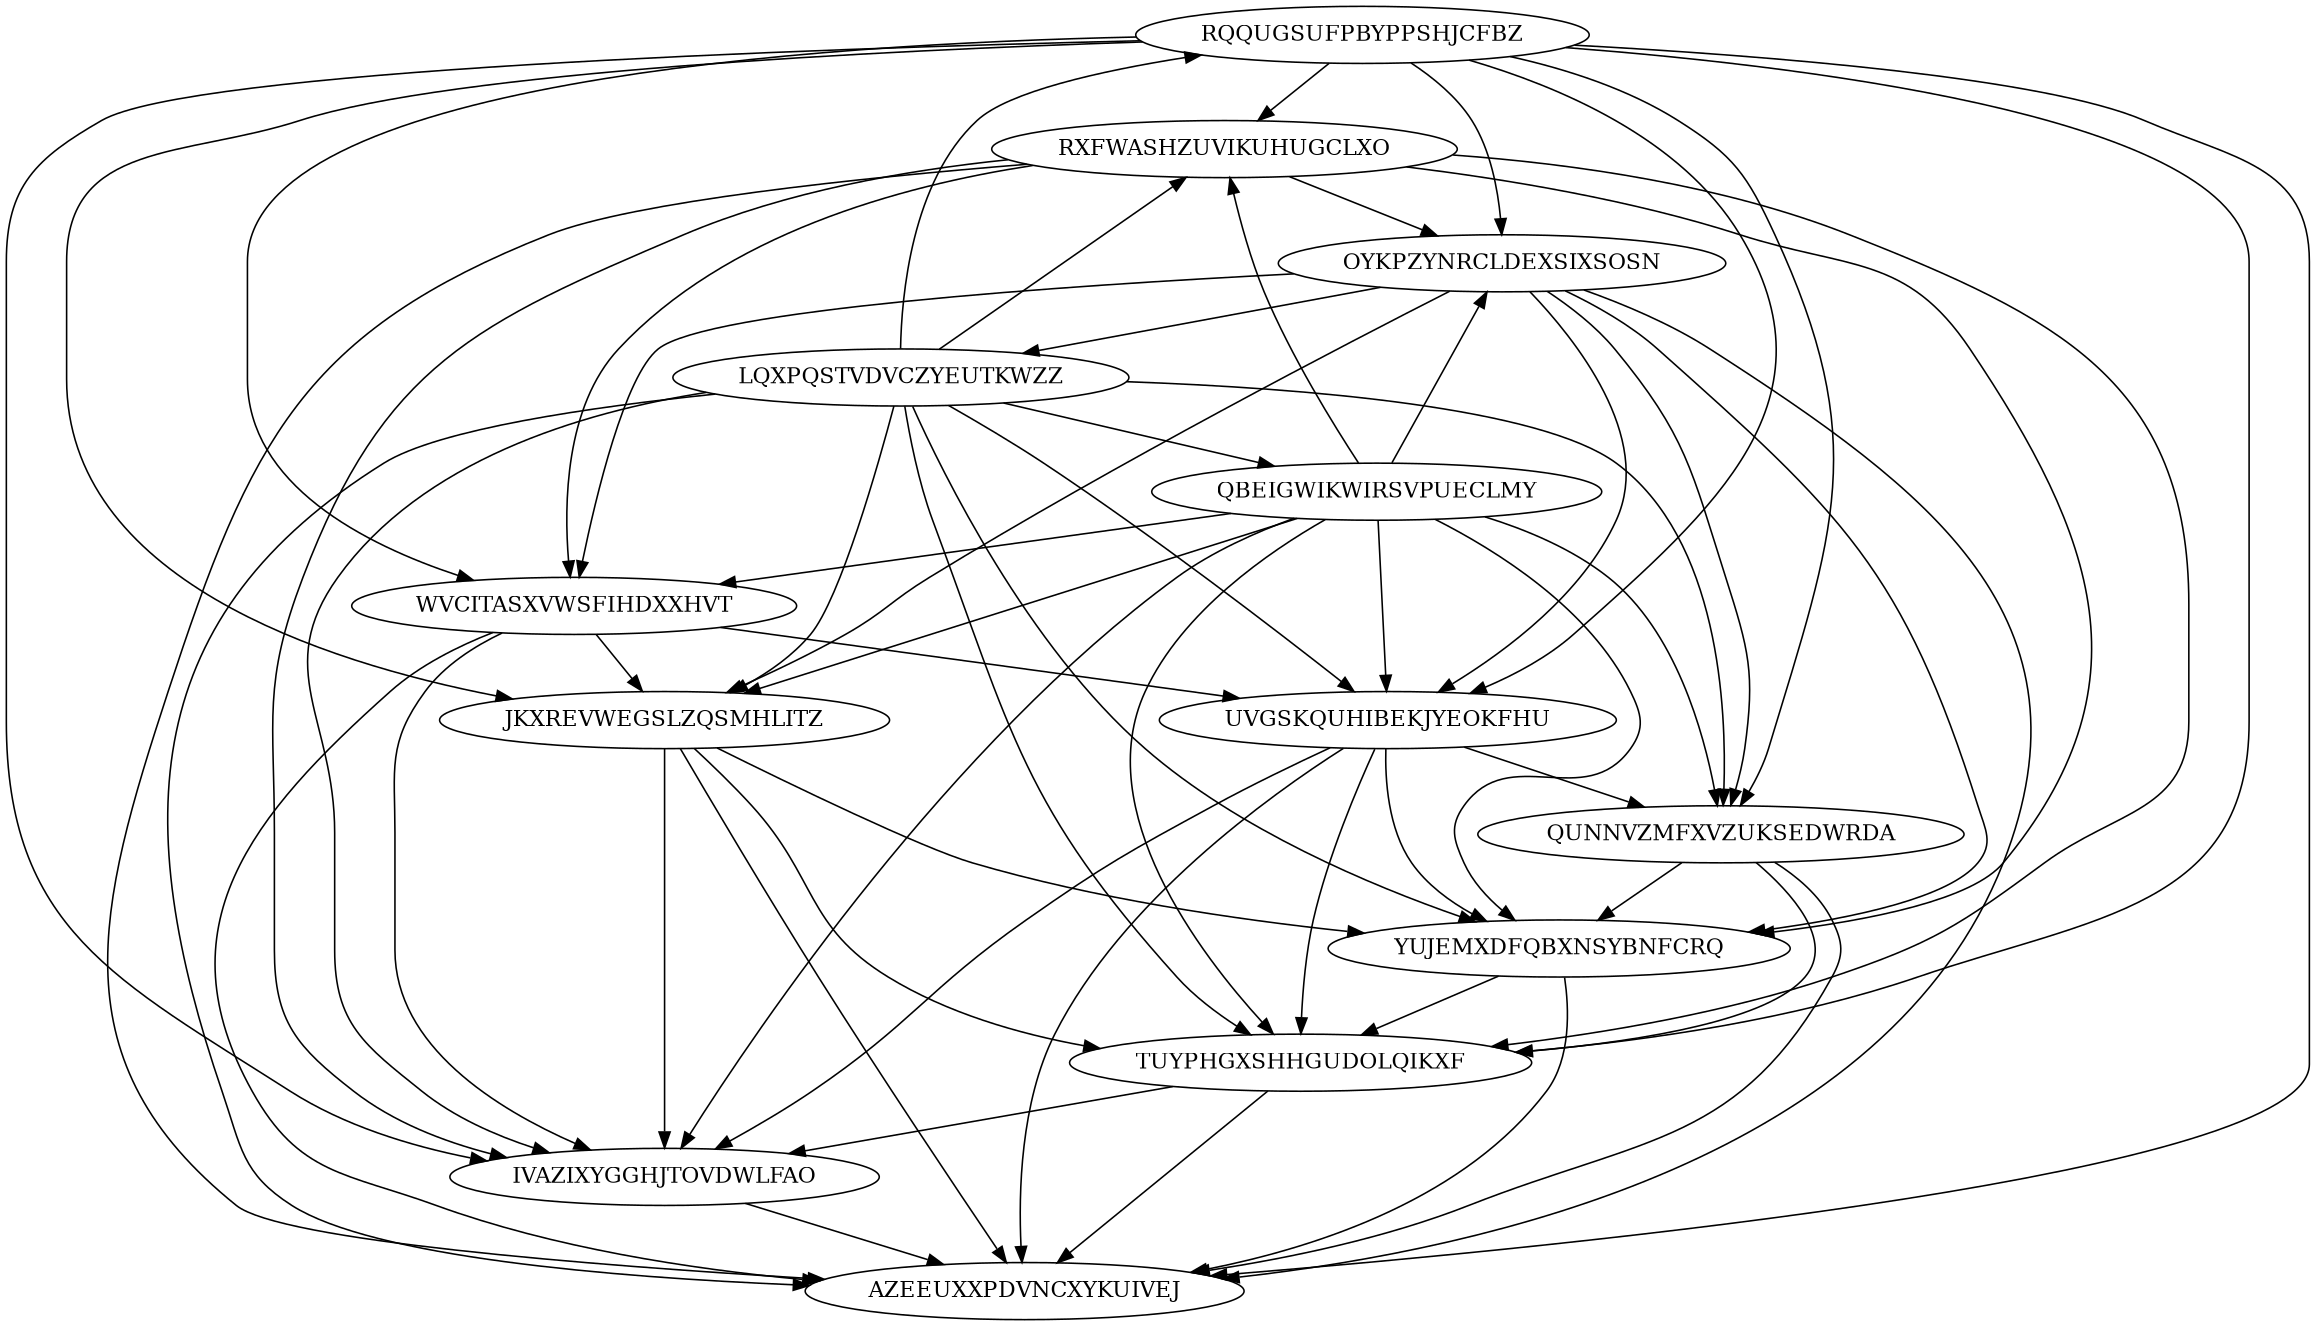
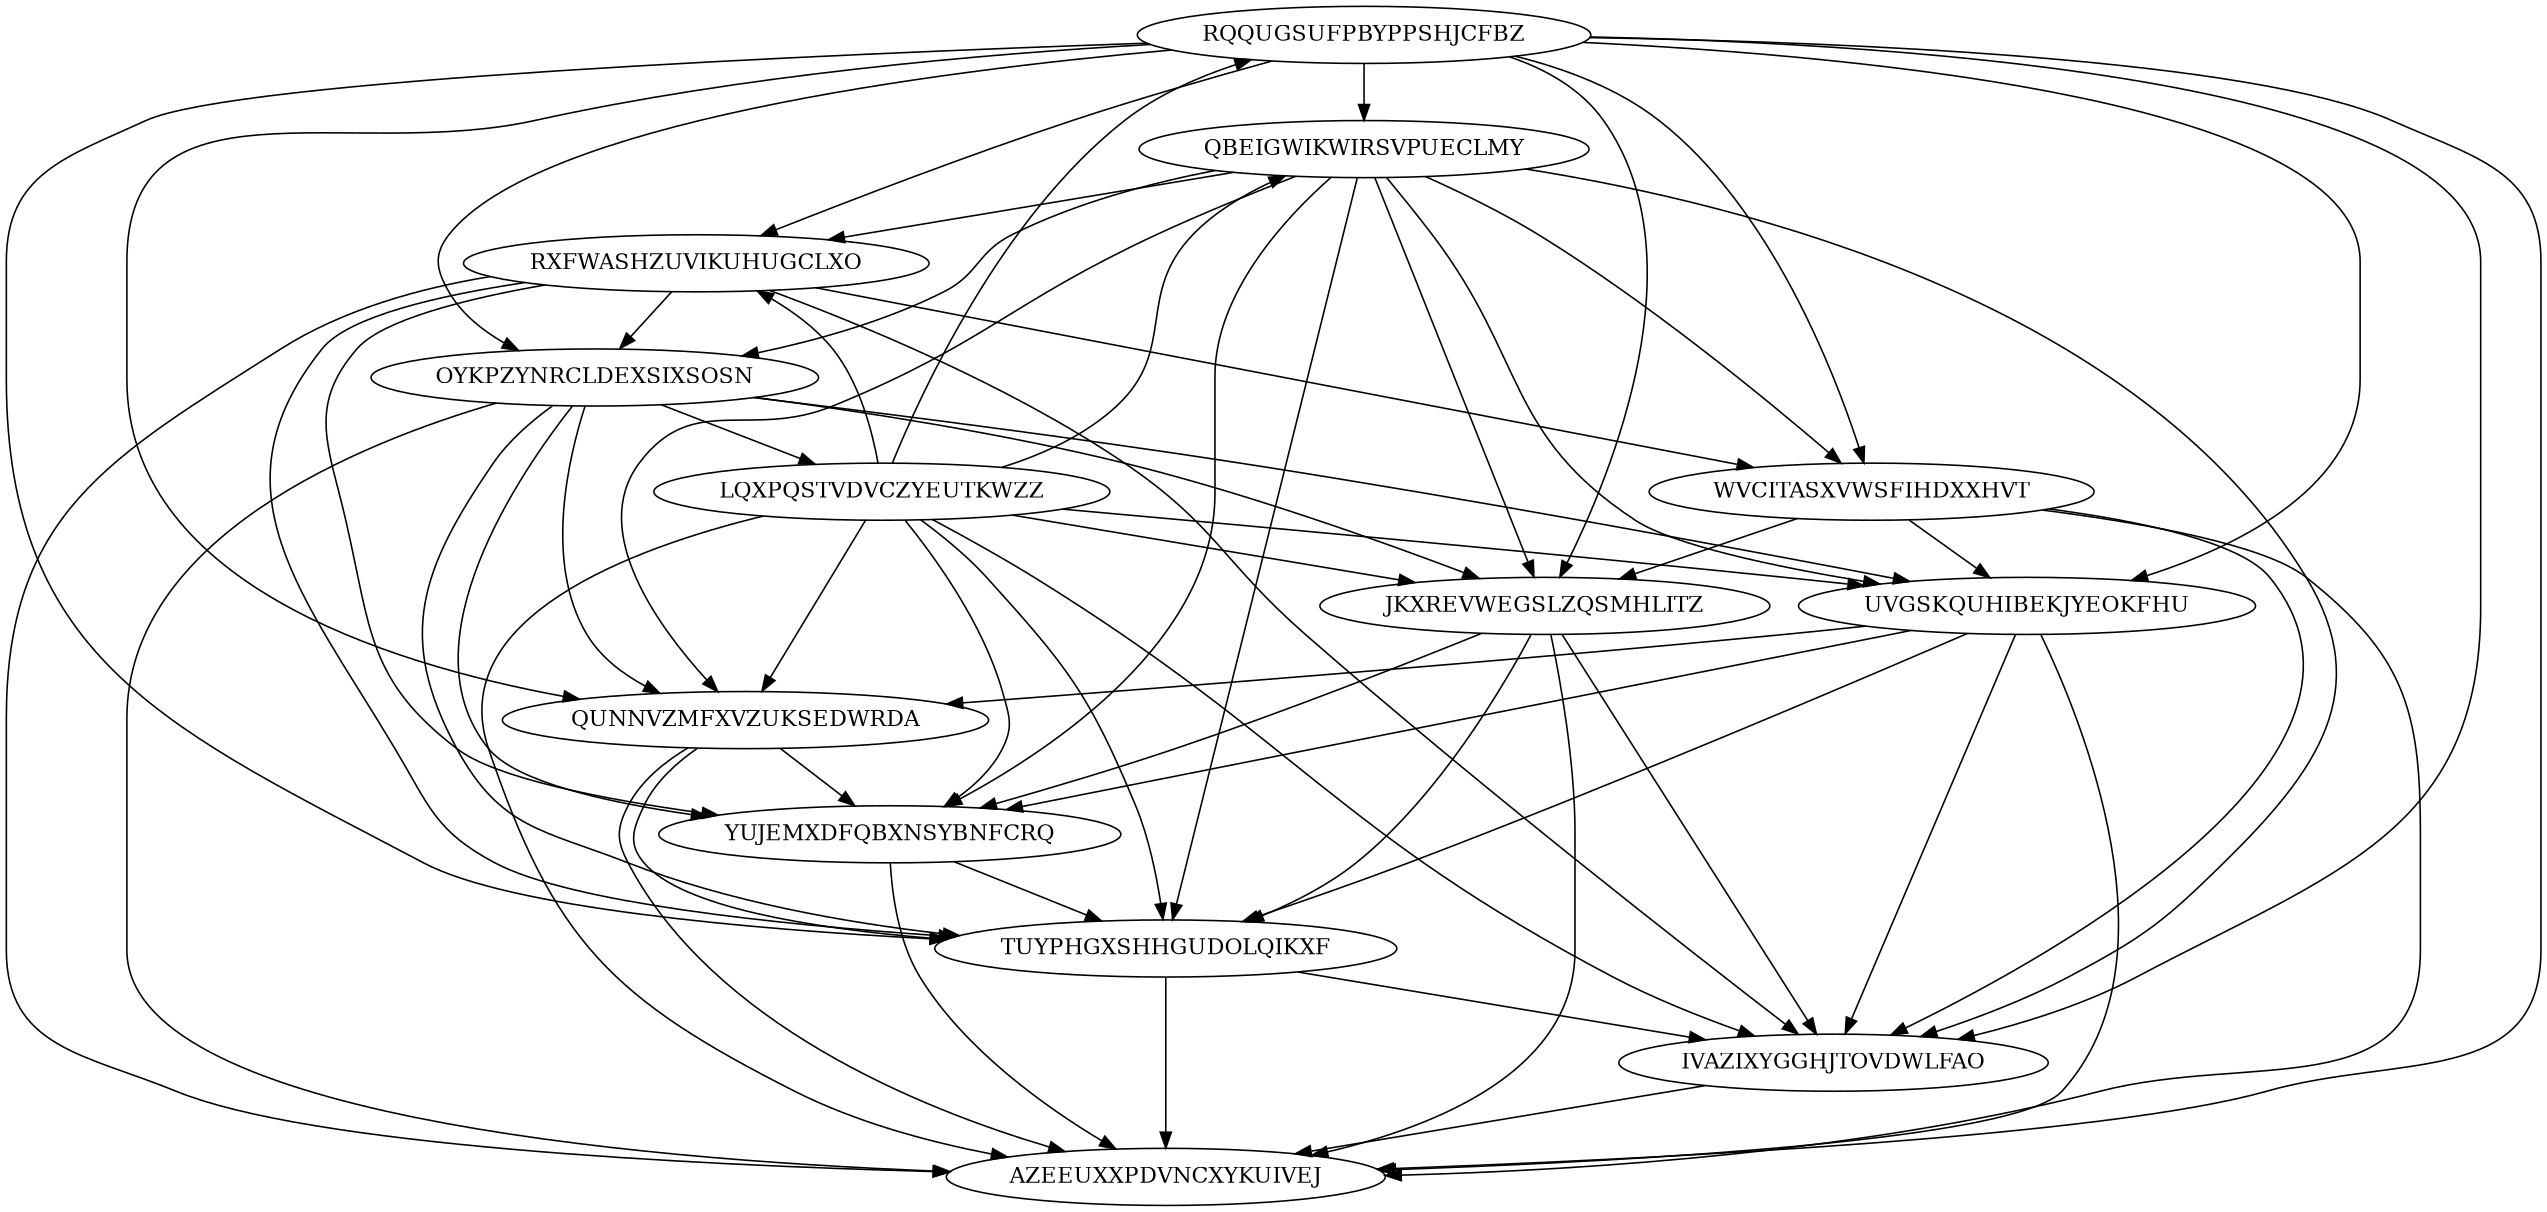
none -> (1364, 84)
(860, 307) -> (485, 789)
